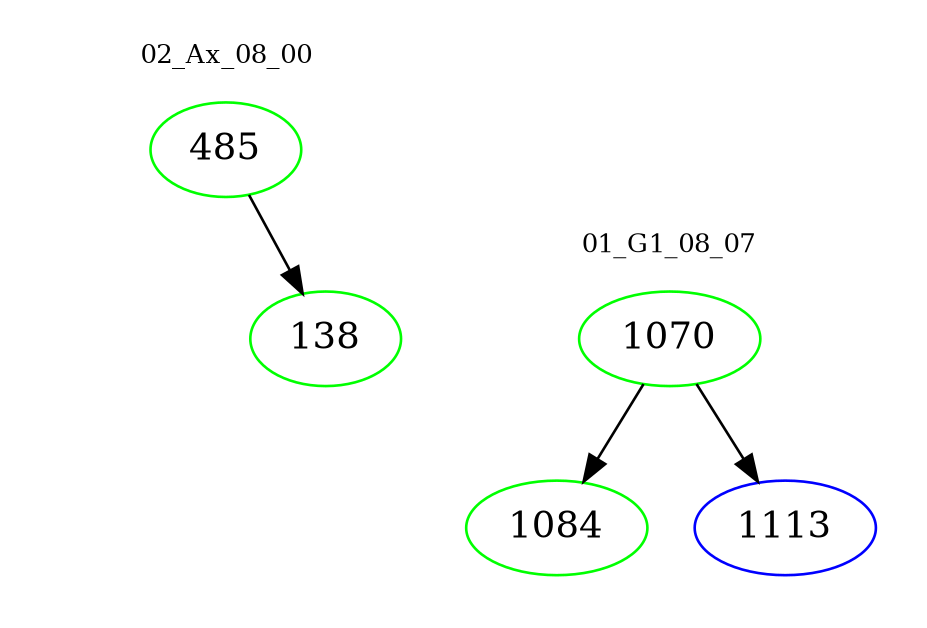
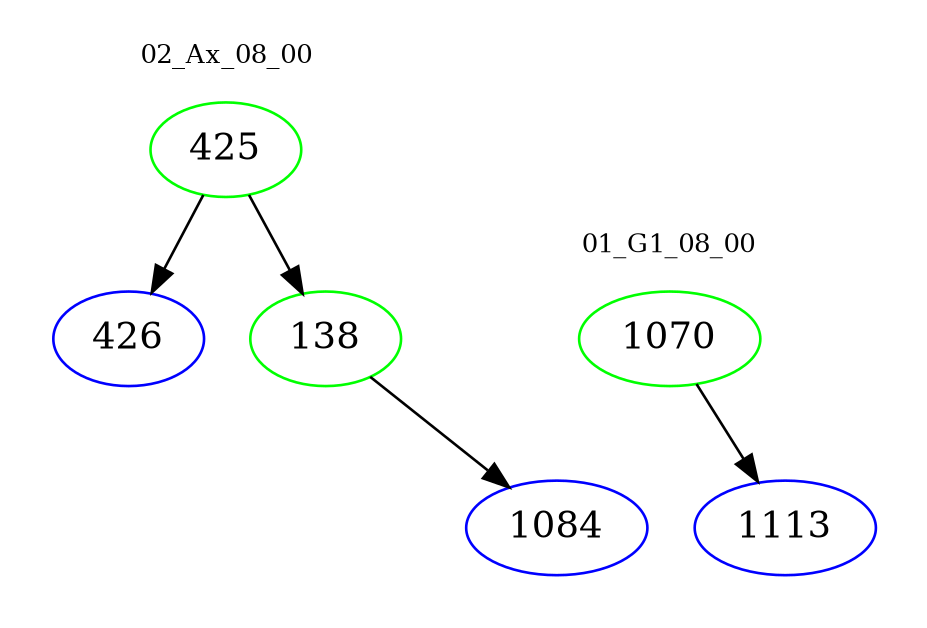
(226, 150) -> (226, 150)
(670, 246) -> (670, 246)
none -> (129, 339)
(621, 421) -> (429, 424)
(557, 528) -> (557, 528)
